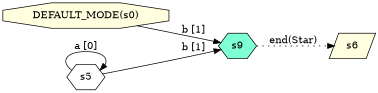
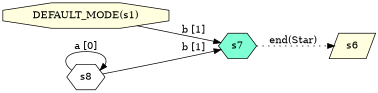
(86, 16) -> (86, 16)
(238, 46) -> (238, 46)
(86, 77) -> (86, 77)
